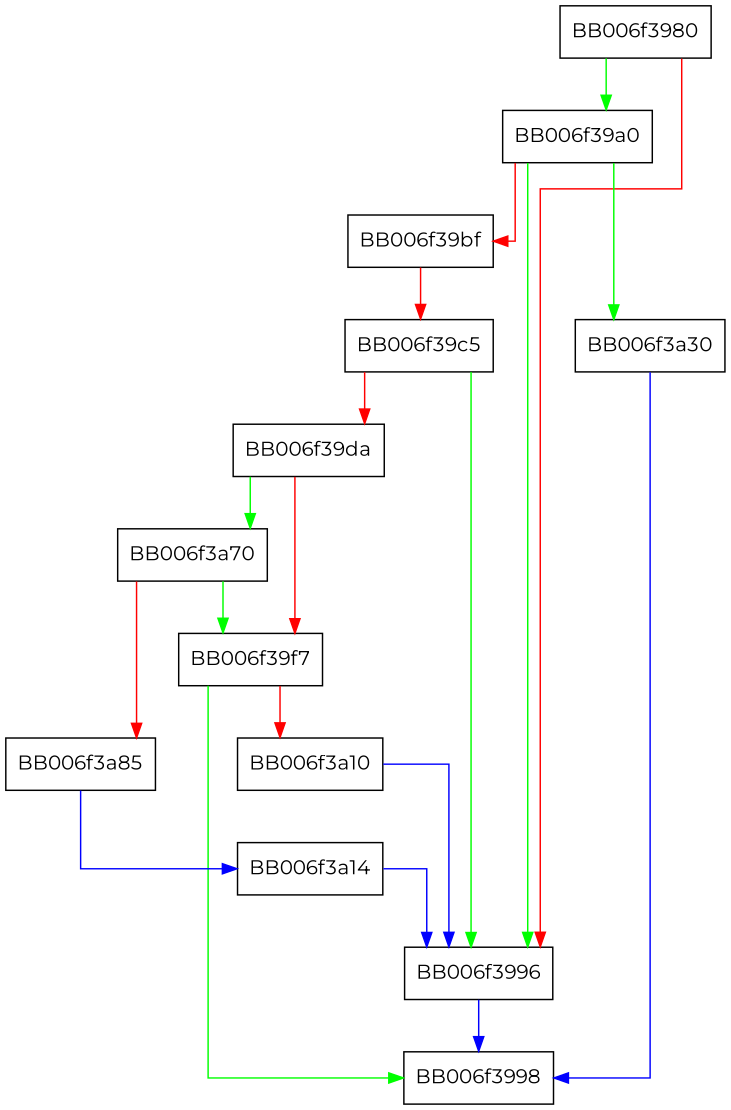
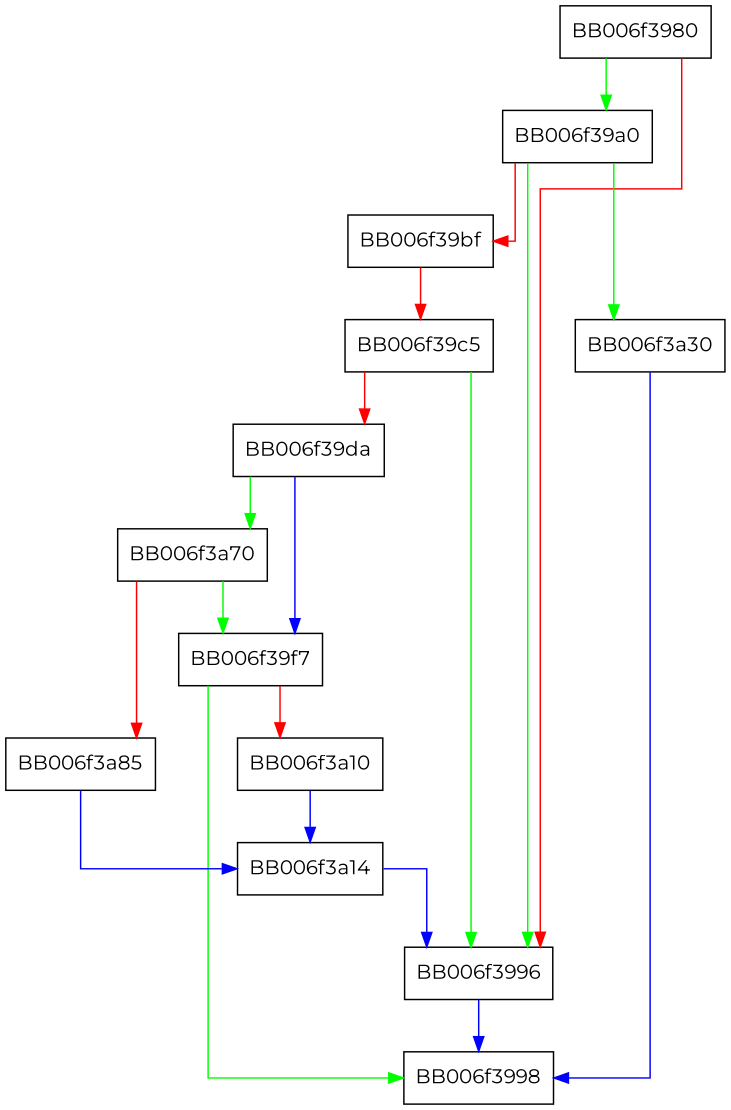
(295, 548) -> (295, 548)
(449, 815) -> (310, 809)
